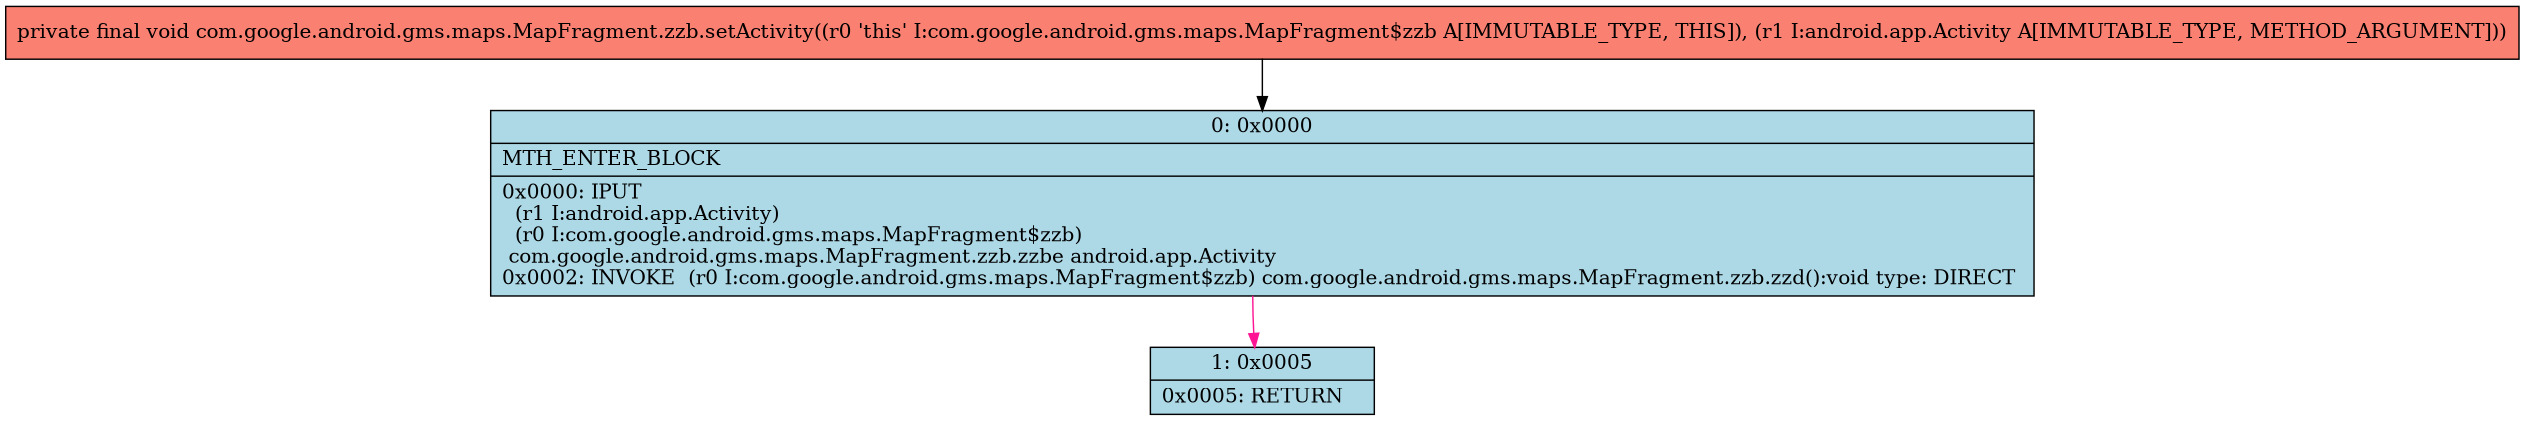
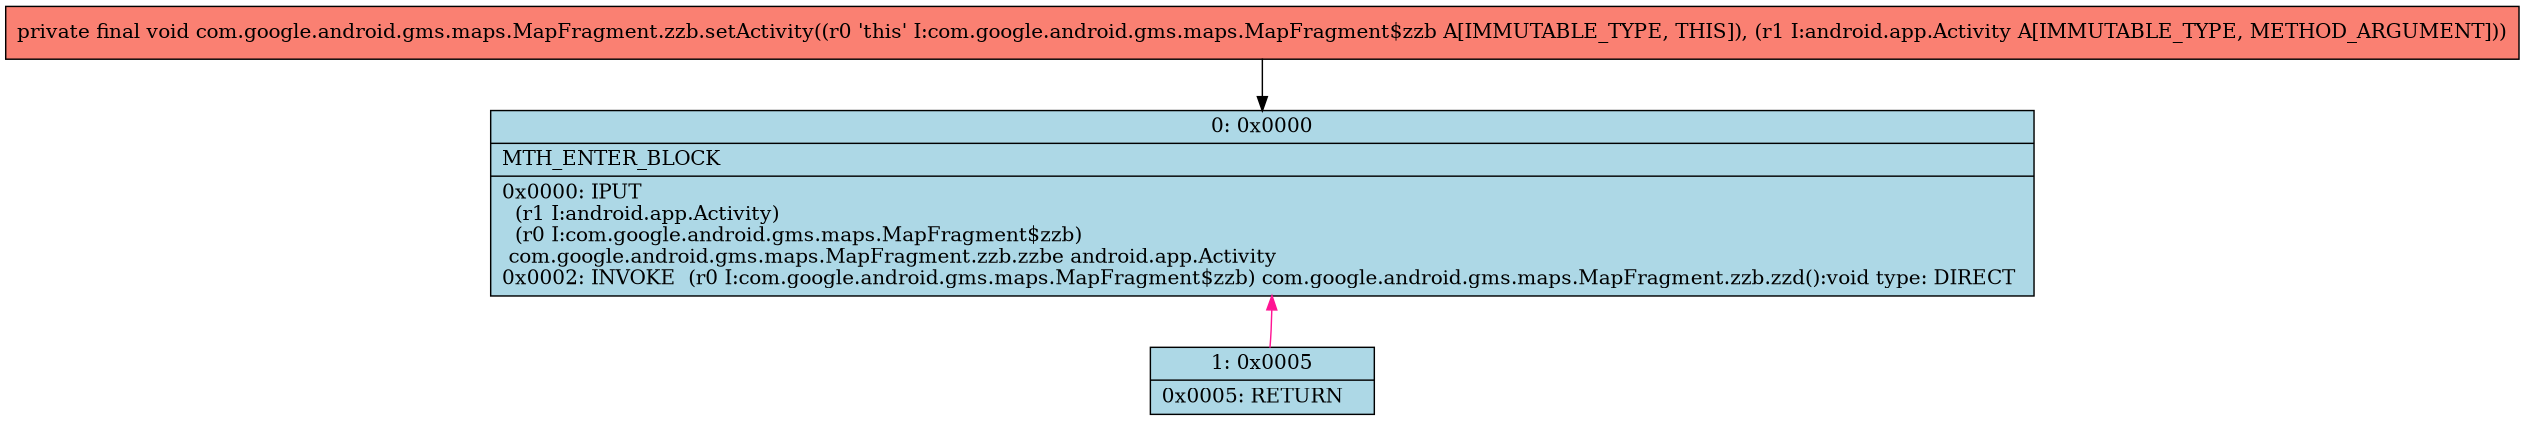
(1253, 314) -> (1271, 329)
